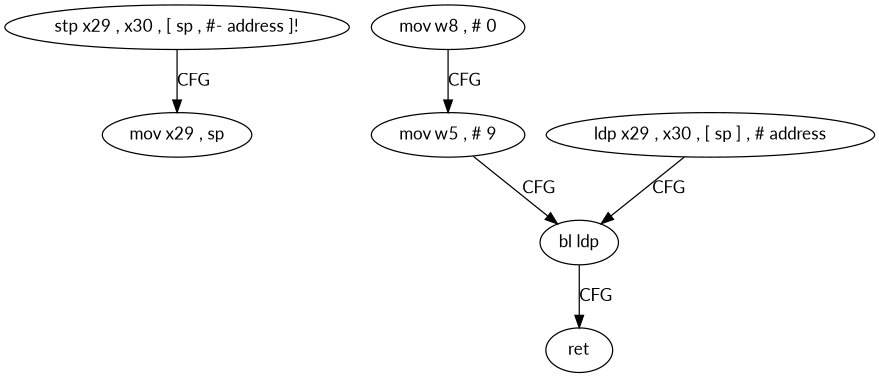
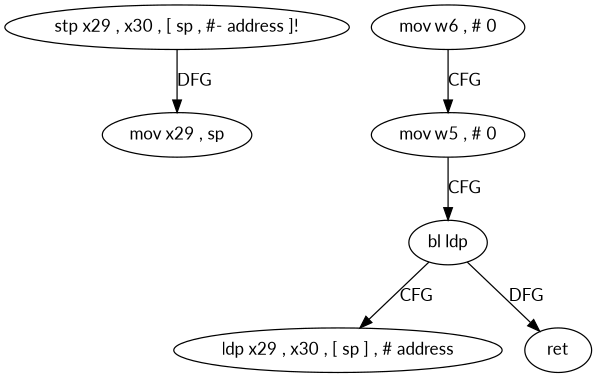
(448, 27) -> (448, 27)
(194, 81) -> (195, 81)
(448, 135) -> (448, 135)
(648, 186) -> (399, 291)
(597, 296) -> (527, 296)
